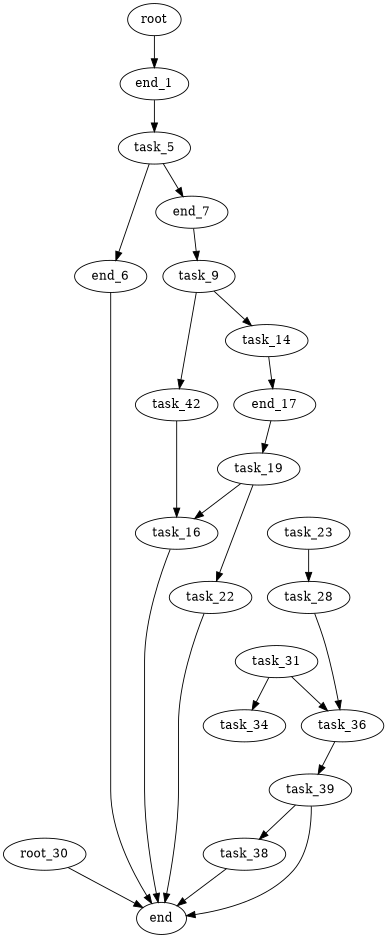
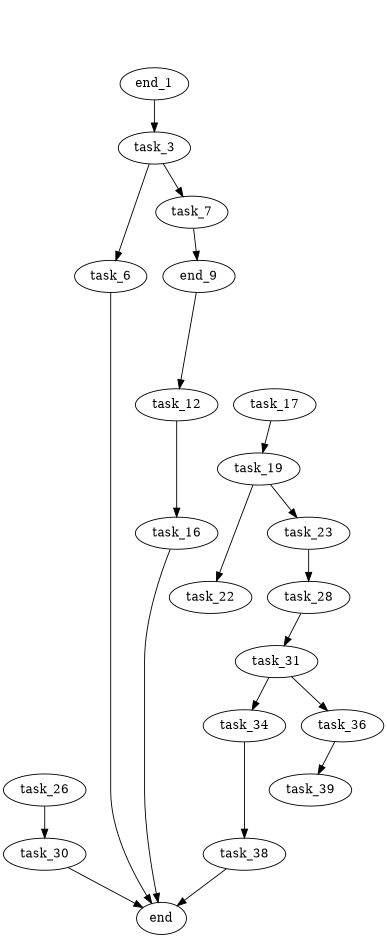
(154, 20) -> none
(154, 148) -> (154, 148)
(192, 212) -> (192, 212)
(111, 276) -> (111, 276)
(199, 276) -> (199, 276)
(267, 341) -> none
(177, 405) -> (177, 405)
(275, 405) -> (275, 405)
(221, 498) -> (281, 498)
(328, 656) -> (295, 626)
(178, 752) -> none
none -> (45, 790)
(281, 819) -> (244, 785)
(45, 854) -> (45, 854)
(278, 884) -> none
